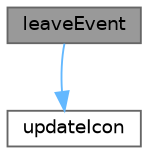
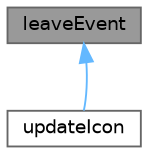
(62, 68) -> (87, 87)
